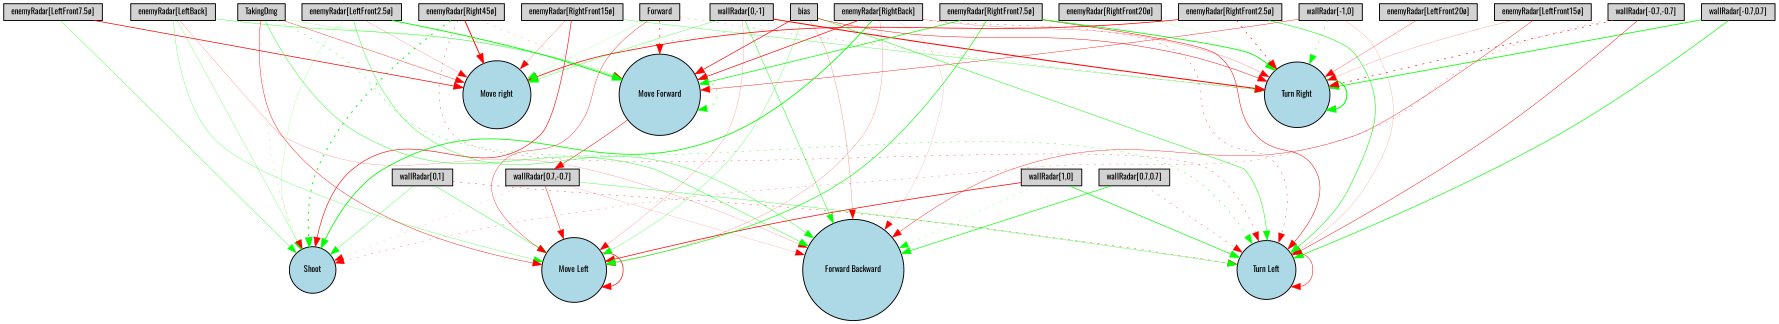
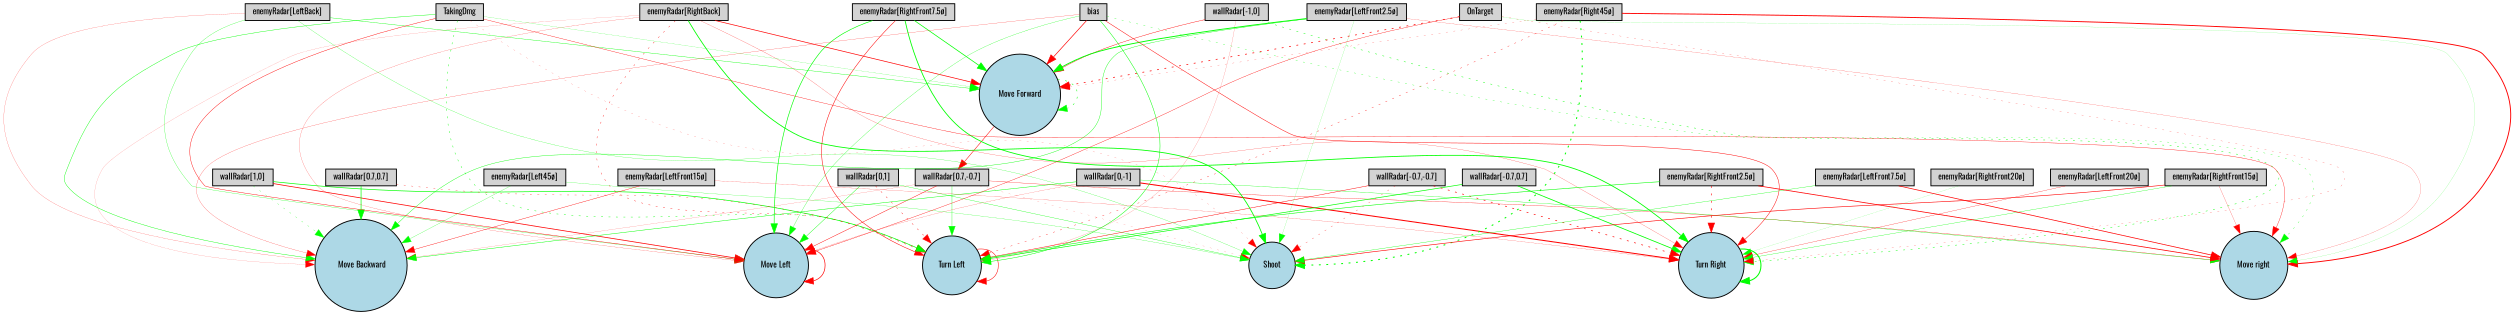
(660, 12) -> (1481, 12)
none -> (525, 177)
none -> (1600, 209)
(853, 270) -> (361, 265)
